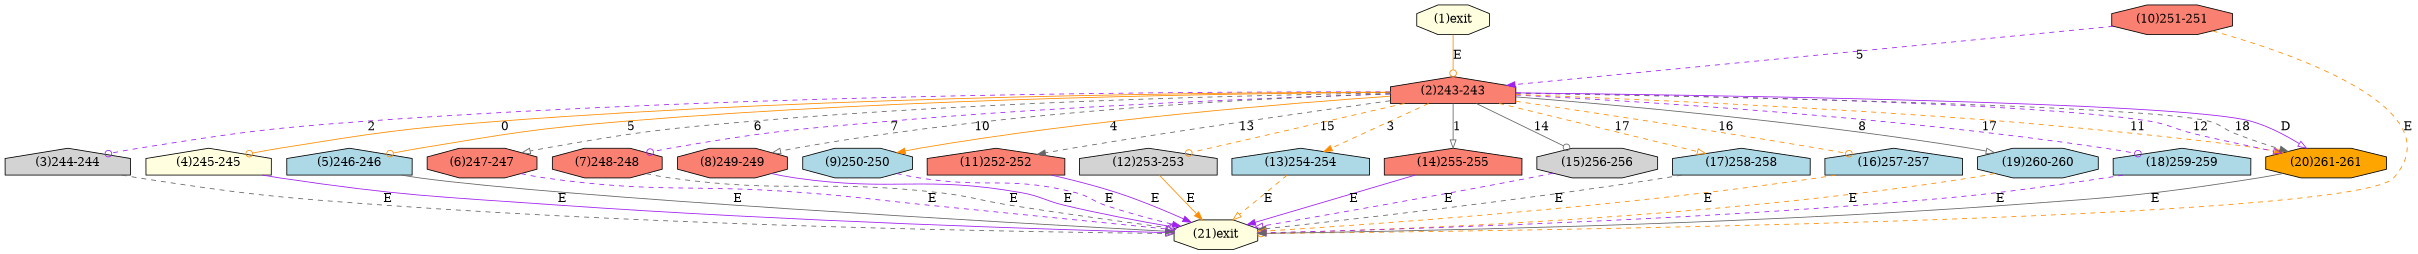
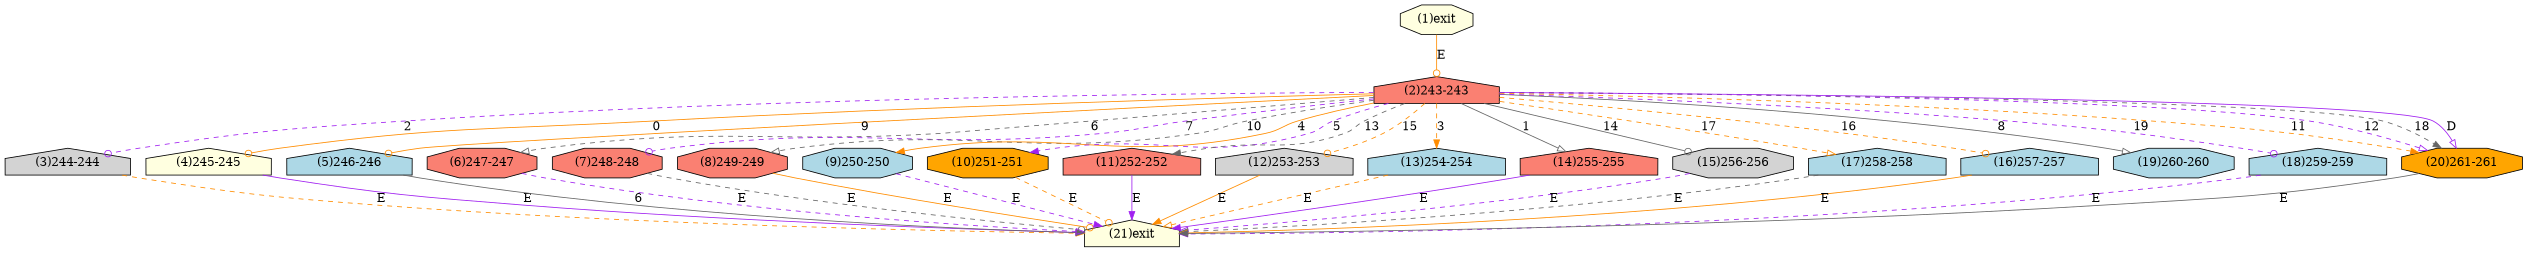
(2172, 20) -> (988, 163)
(1814, 55) -> (1288, 138)
(631, 127) -> (865, 127)
(1990, 127) -> (2141, 127)
(992, 188) -> (929, 202)
(738, 199) -> (639, 199)
(1551, 209) -> (1581, 215)
(1668, 212) -> none
(643, 220) -> (598, 218)
(1216, 235) -> (1132, 235)
